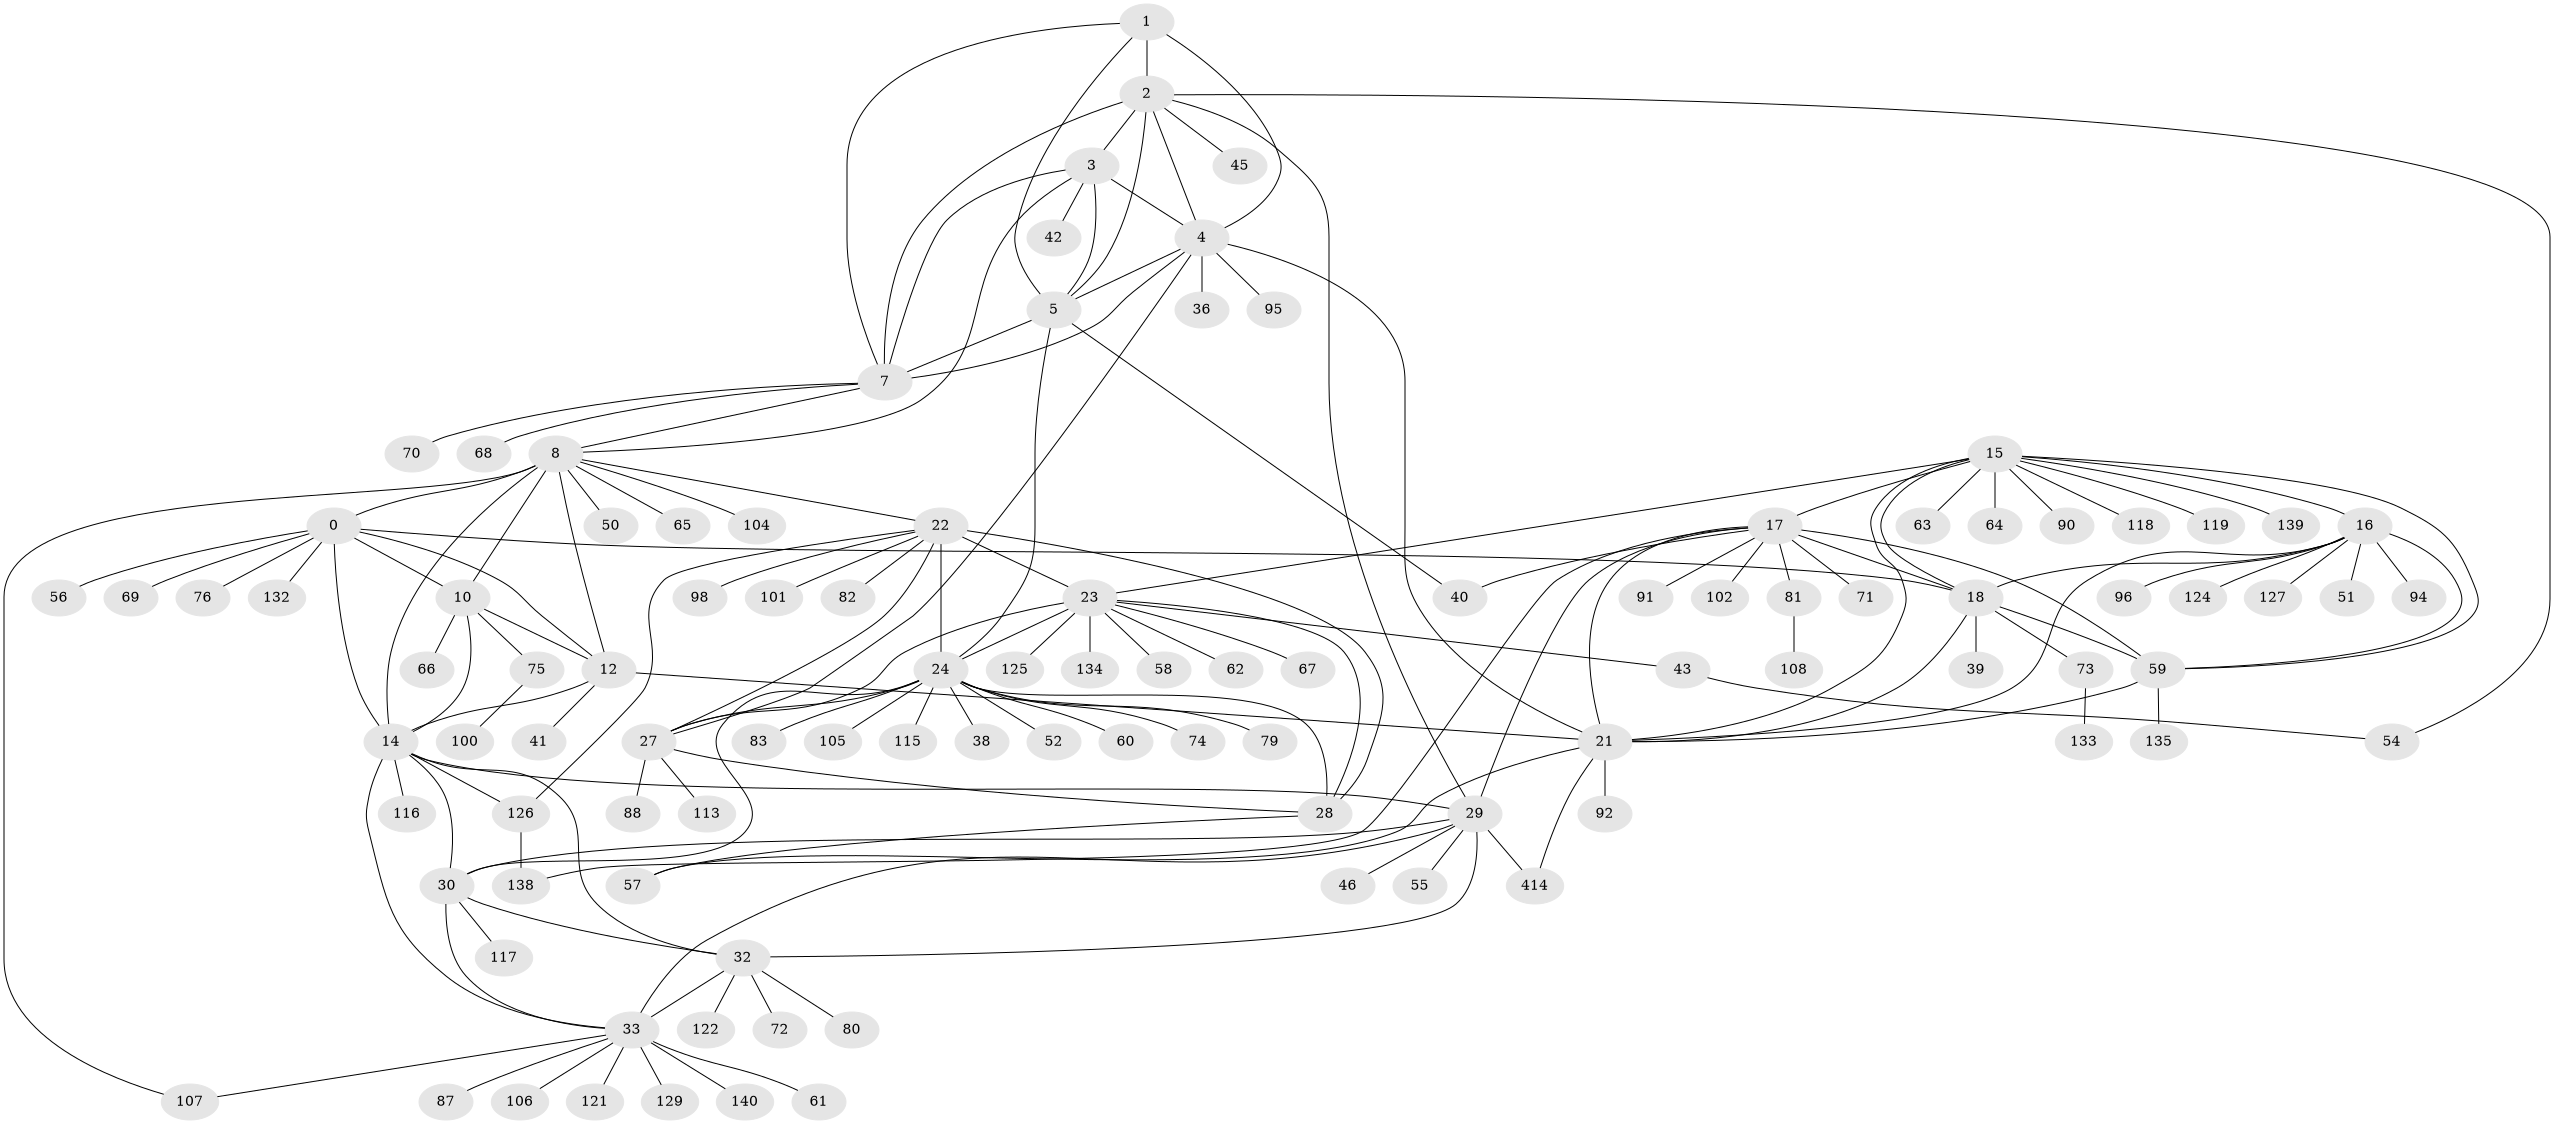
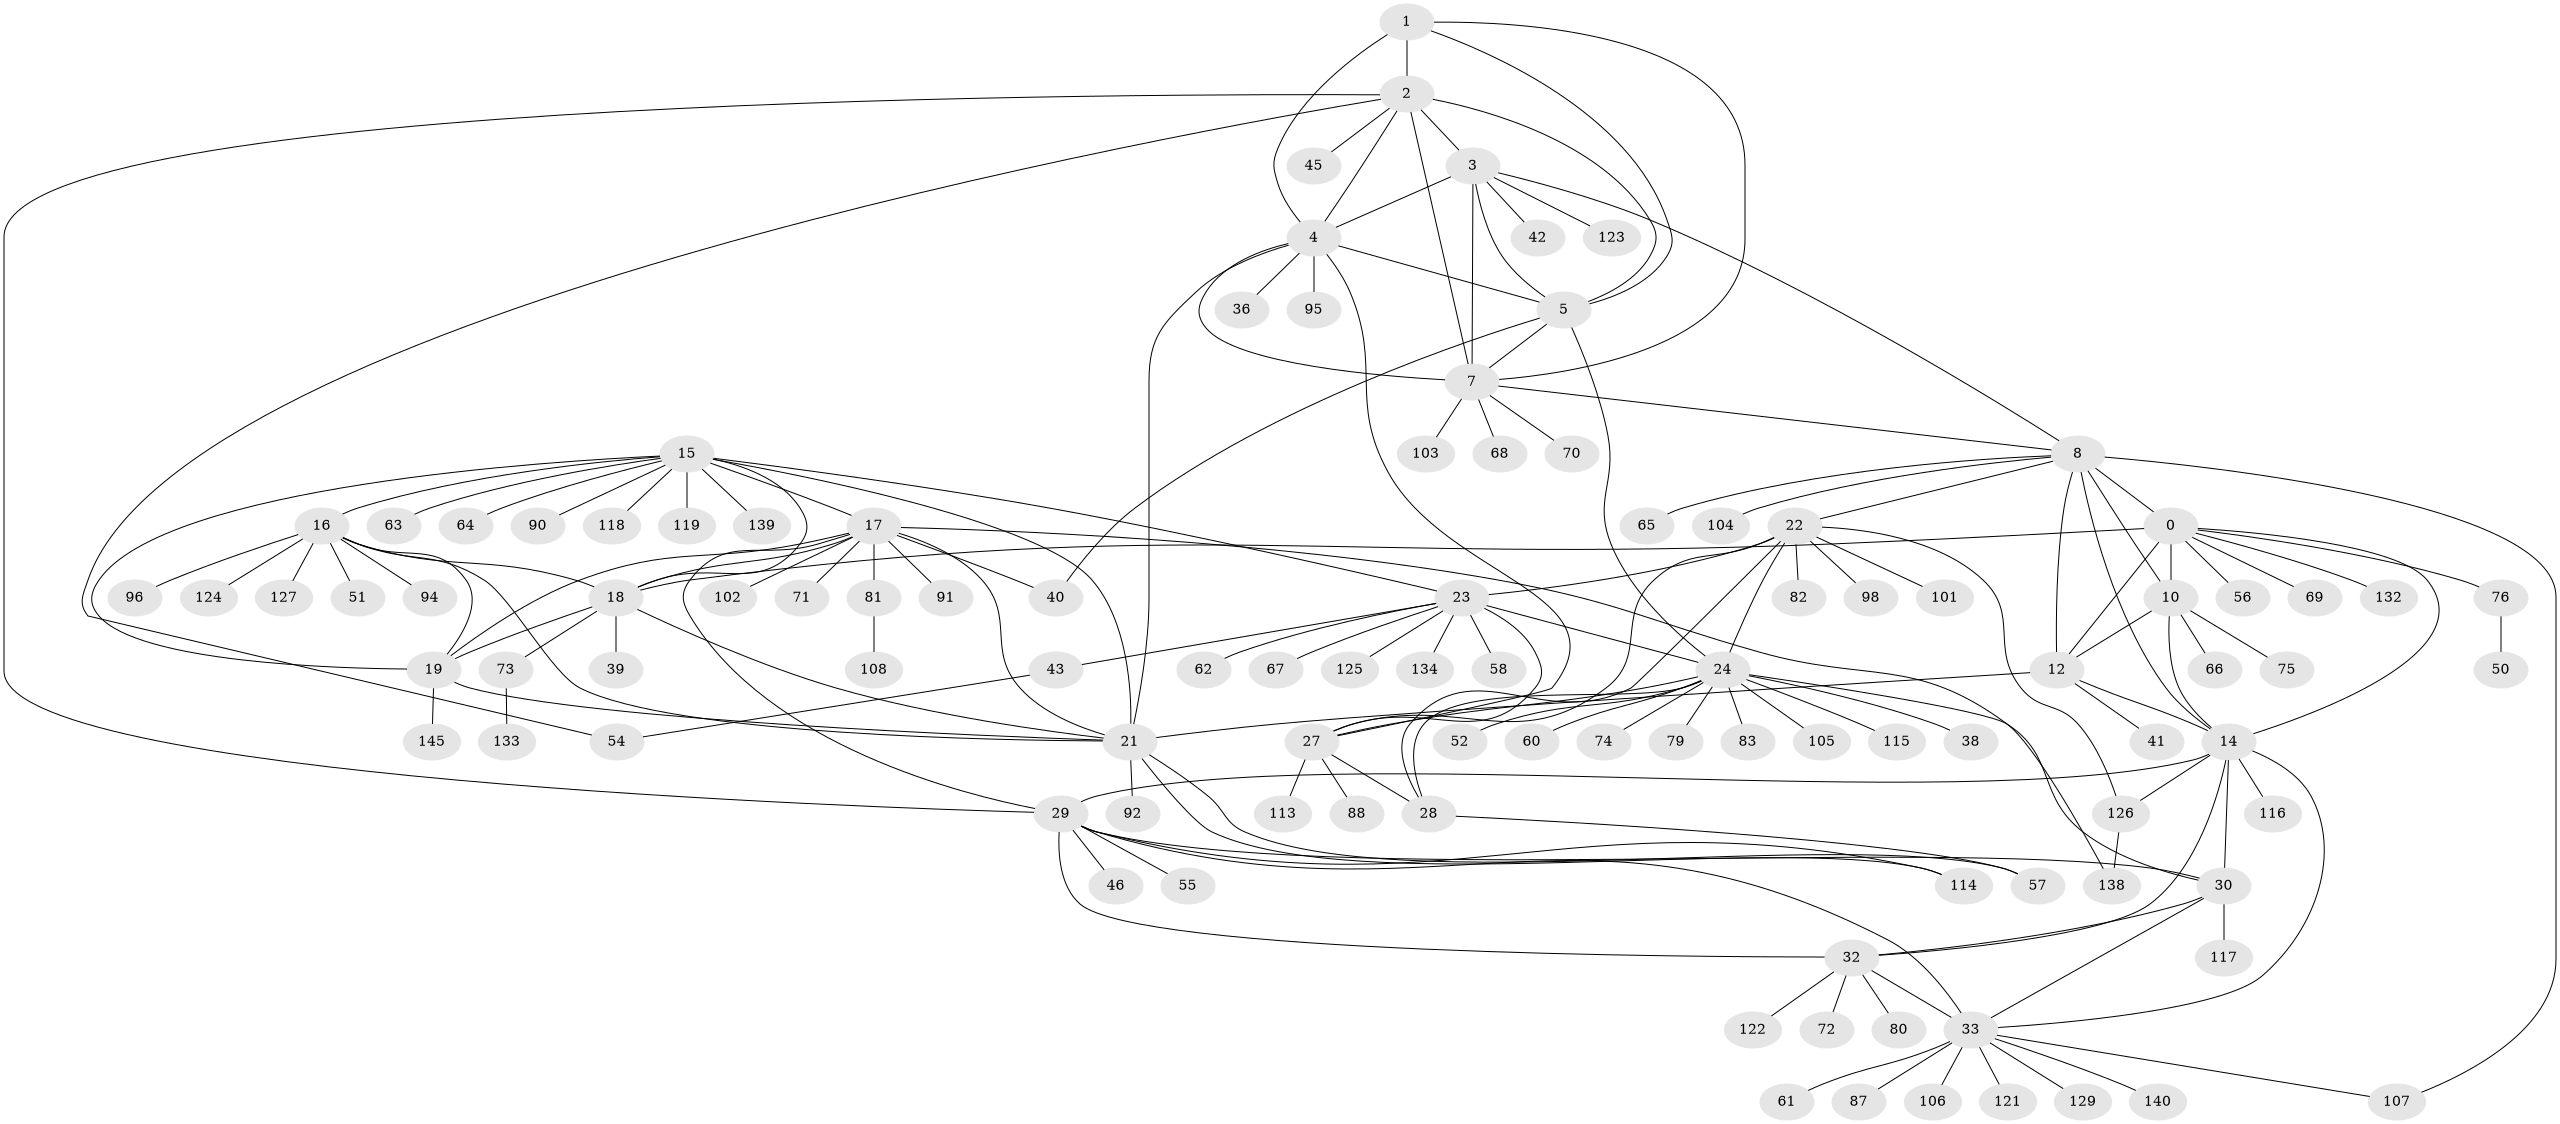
none -> (1612, 238)
none -> (1426, 454)
(584, 490) -> (2501, 634)
(1308, 631) -> none
(2158, 670) -> (434, 670)
(465, 742) -> none
(2159, 742) -> (432, 742)
(1535, 886) -> (1964, 886)
